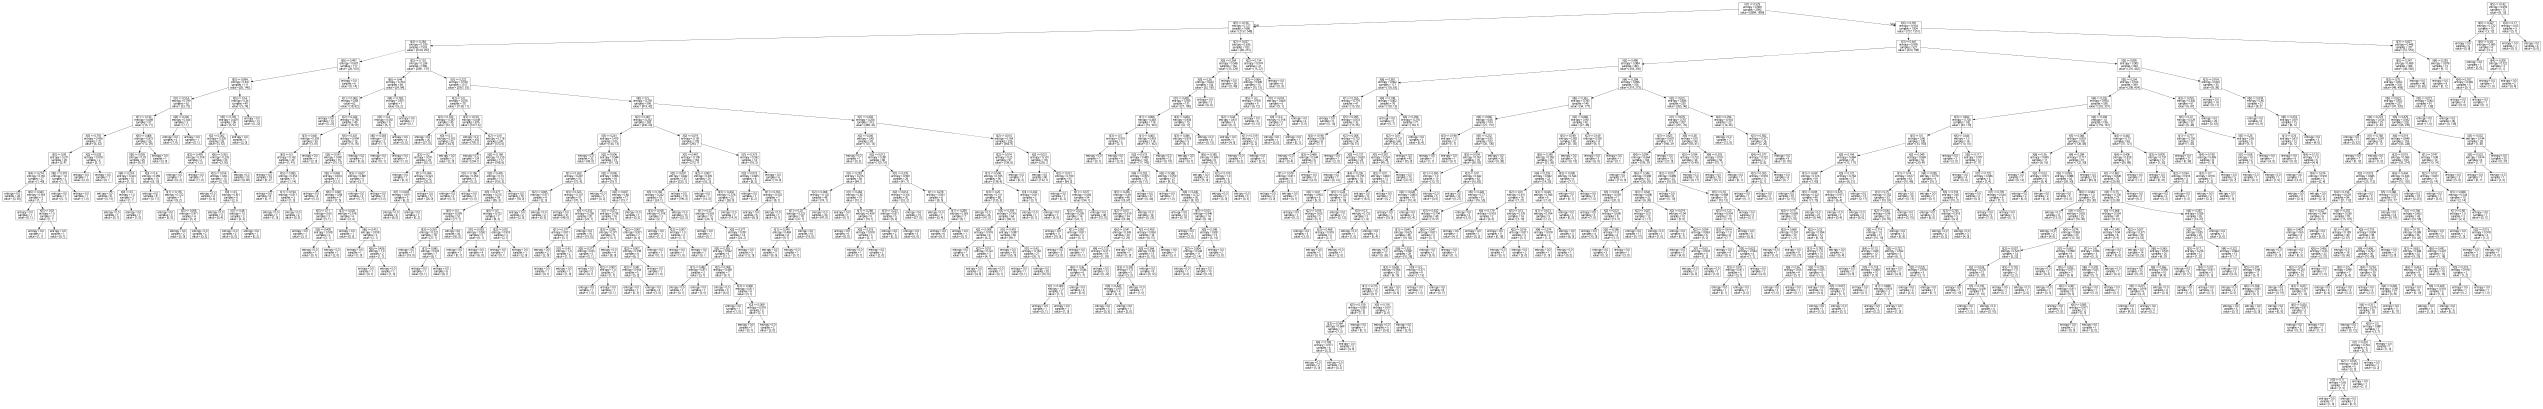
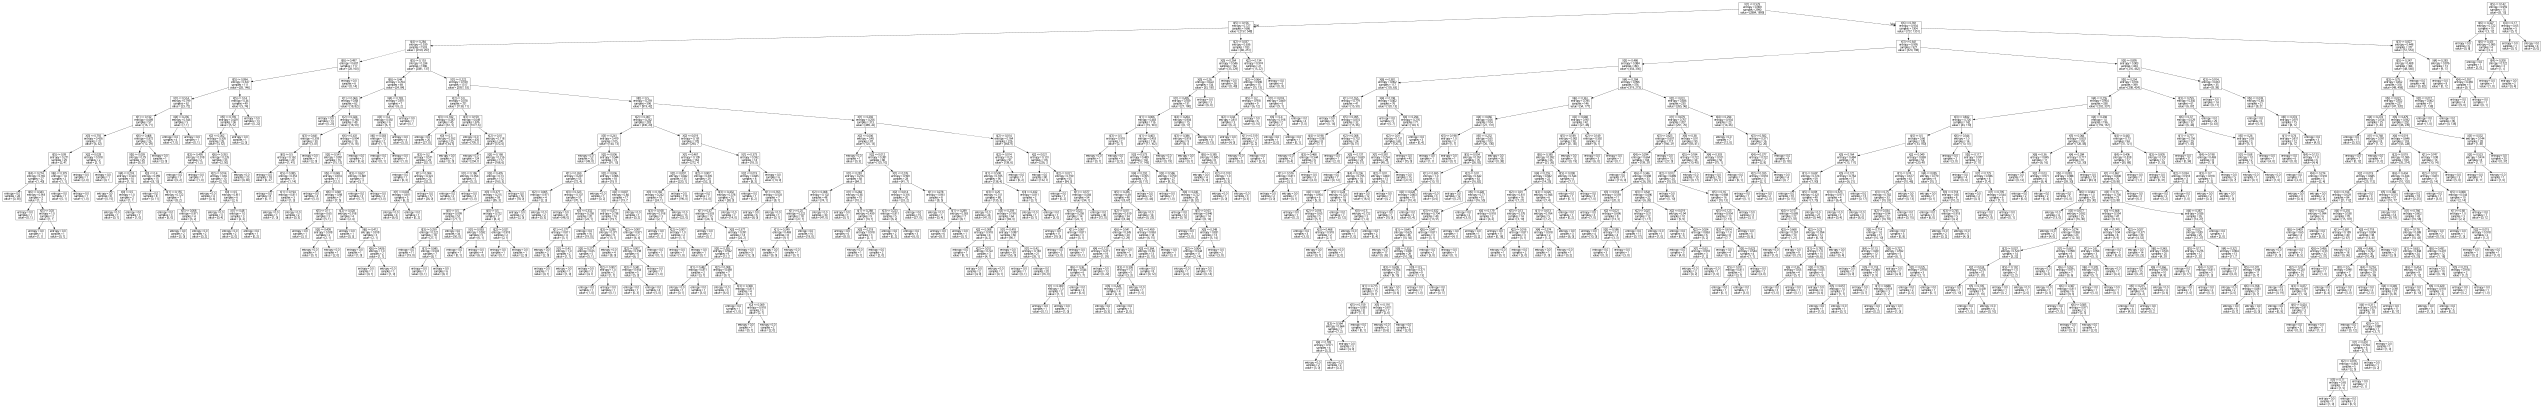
(349, 103) -> (349, 103)
(1543, 196) -> (1543, 196)
none -> (1429, 224)
(740, 243) -> (743, 245)
(2275, 299) -> (2287, 300)
